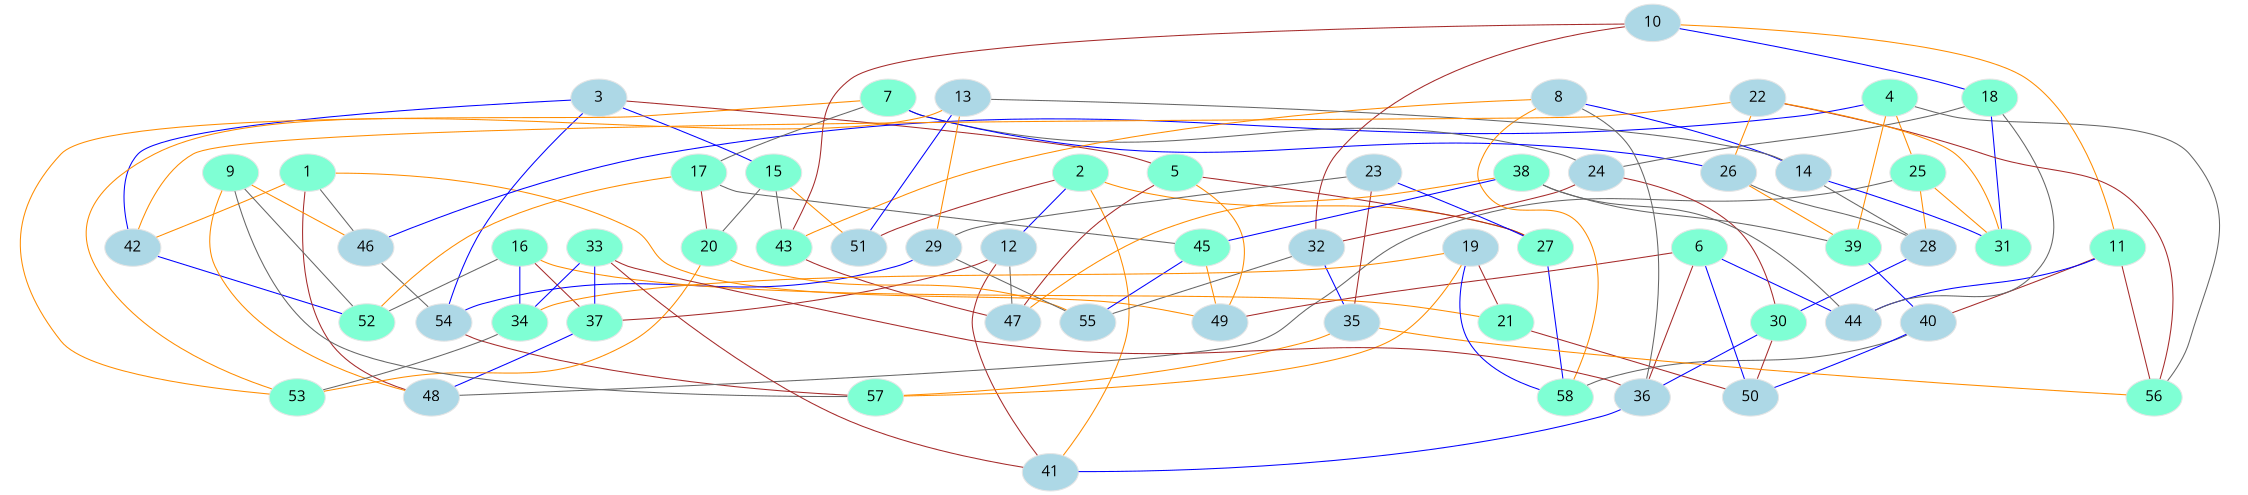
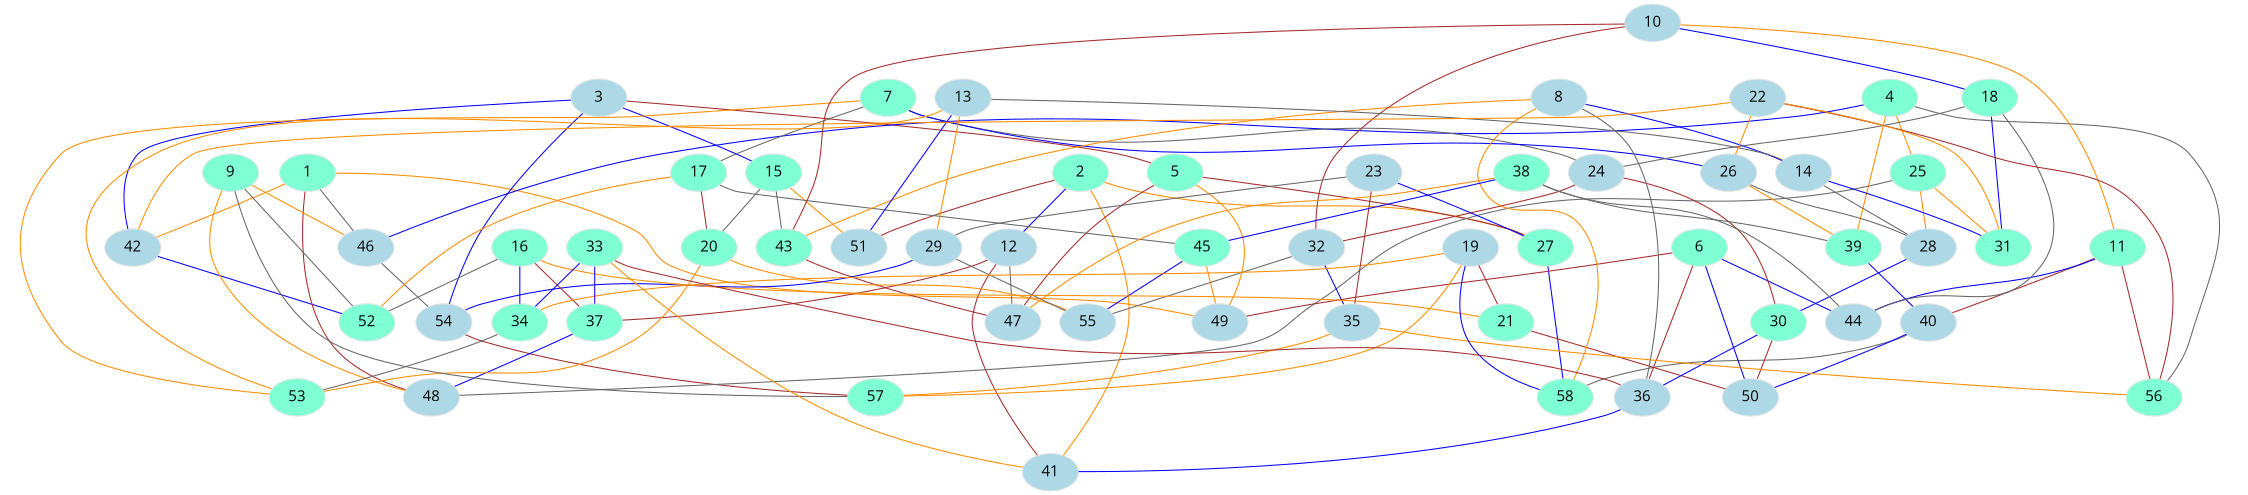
(812, 403) -> (812, 403)
